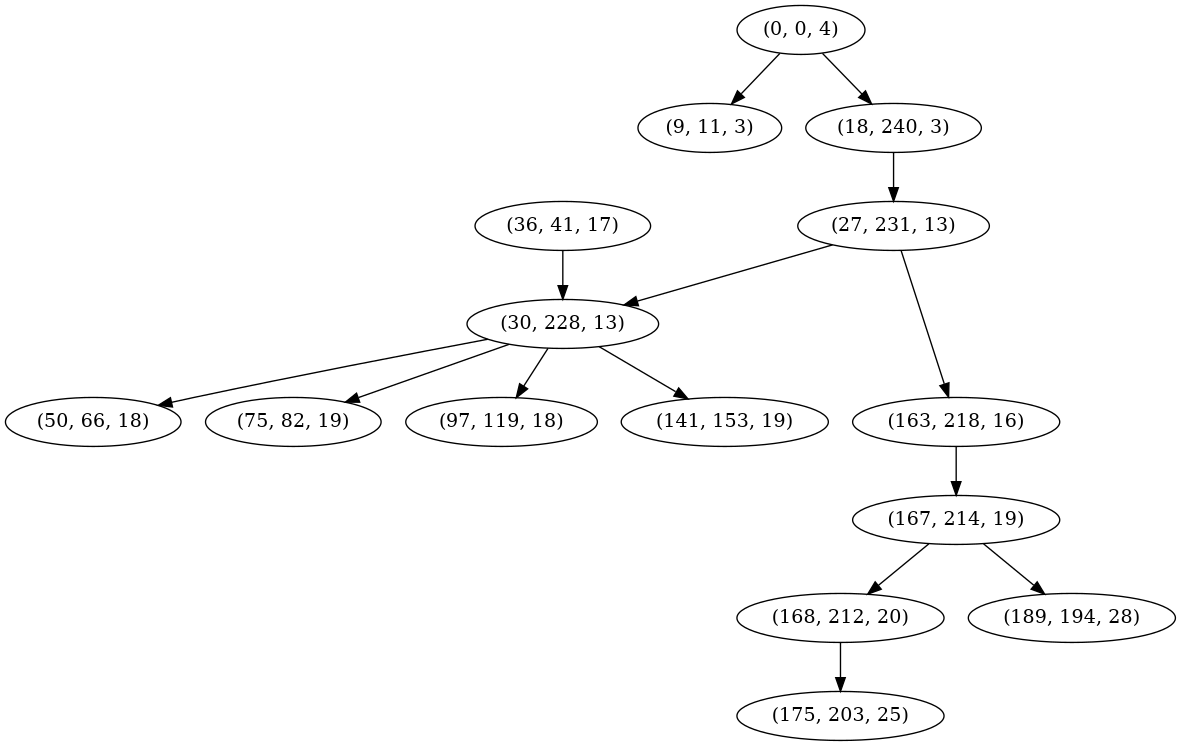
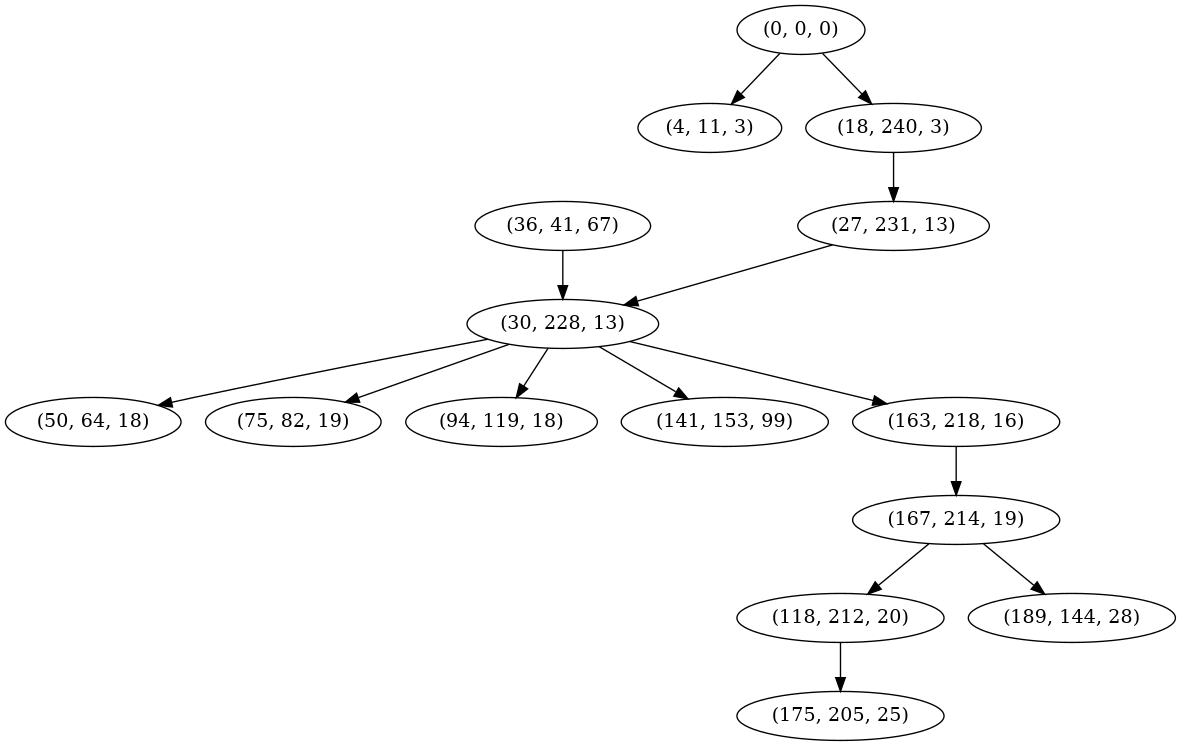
(801, 30) -> (801, 30)
(710, 128) -> (710, 128)
(563, 226) -> (563, 226)
(923, 317) -> (752, 371)
(93, 422) -> (93, 422)
(502, 422) -> (502, 422)
(725, 422) -> (725, 422)
(840, 618) -> (840, 618)
(1072, 618) -> (1072, 618)
(840, 716) -> (840, 716)
